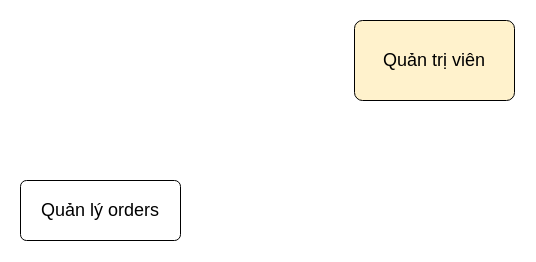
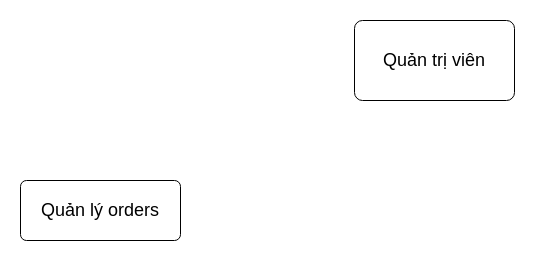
(435, 61) -> (435, 61)
